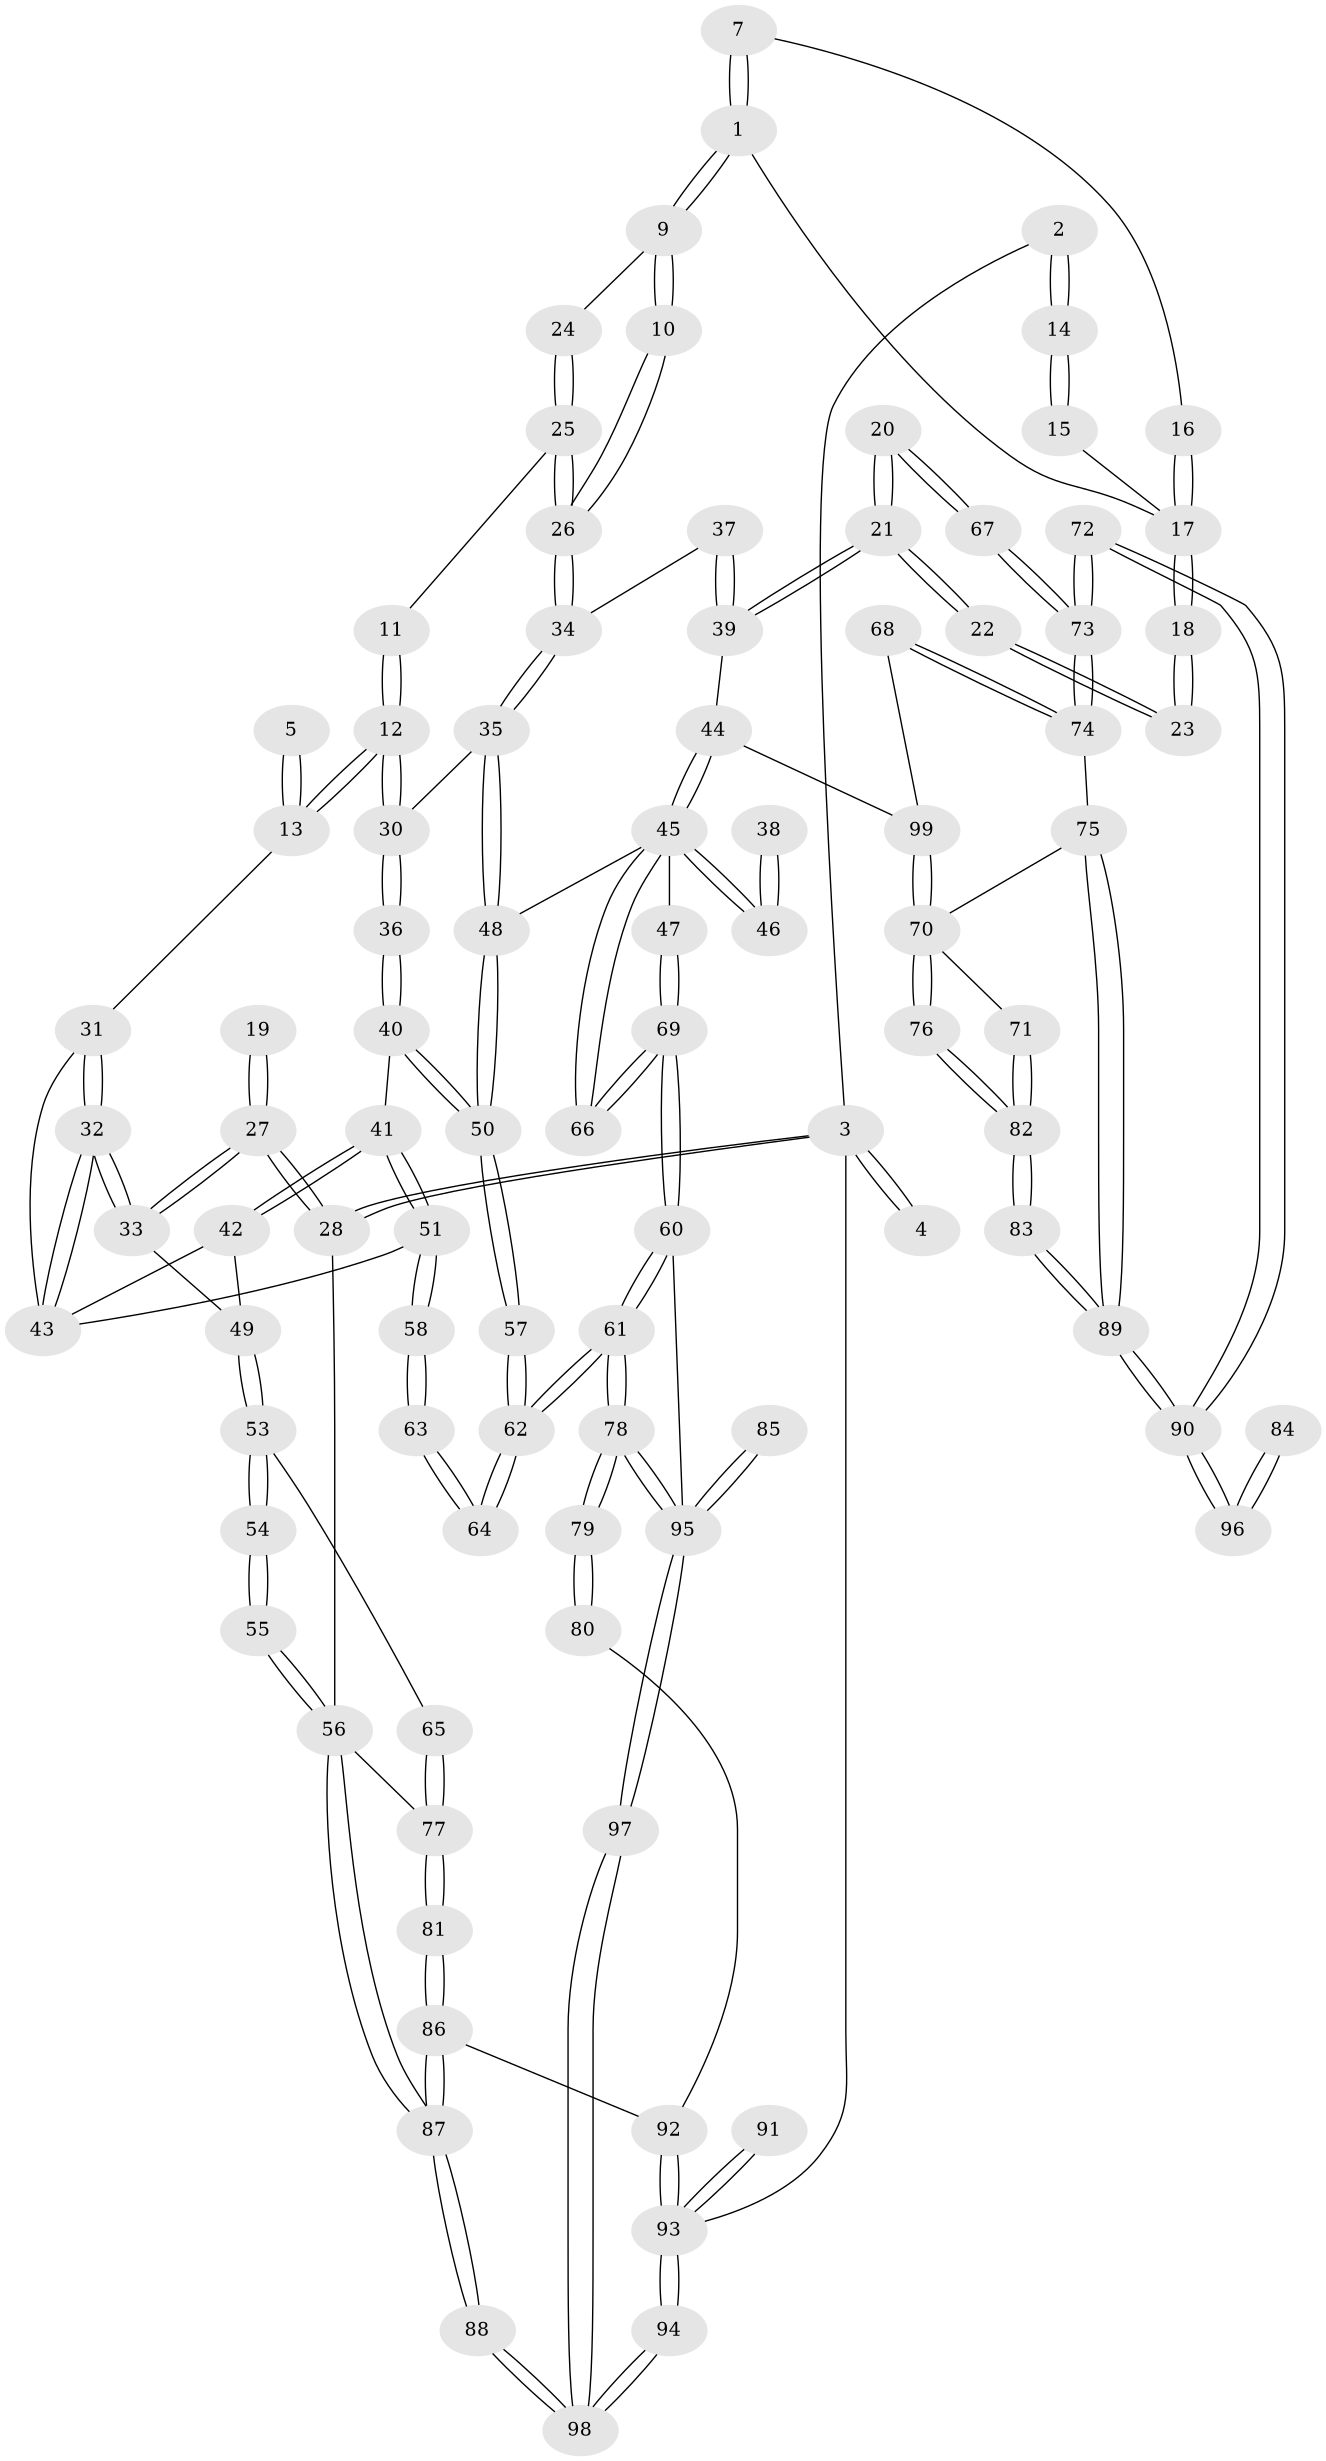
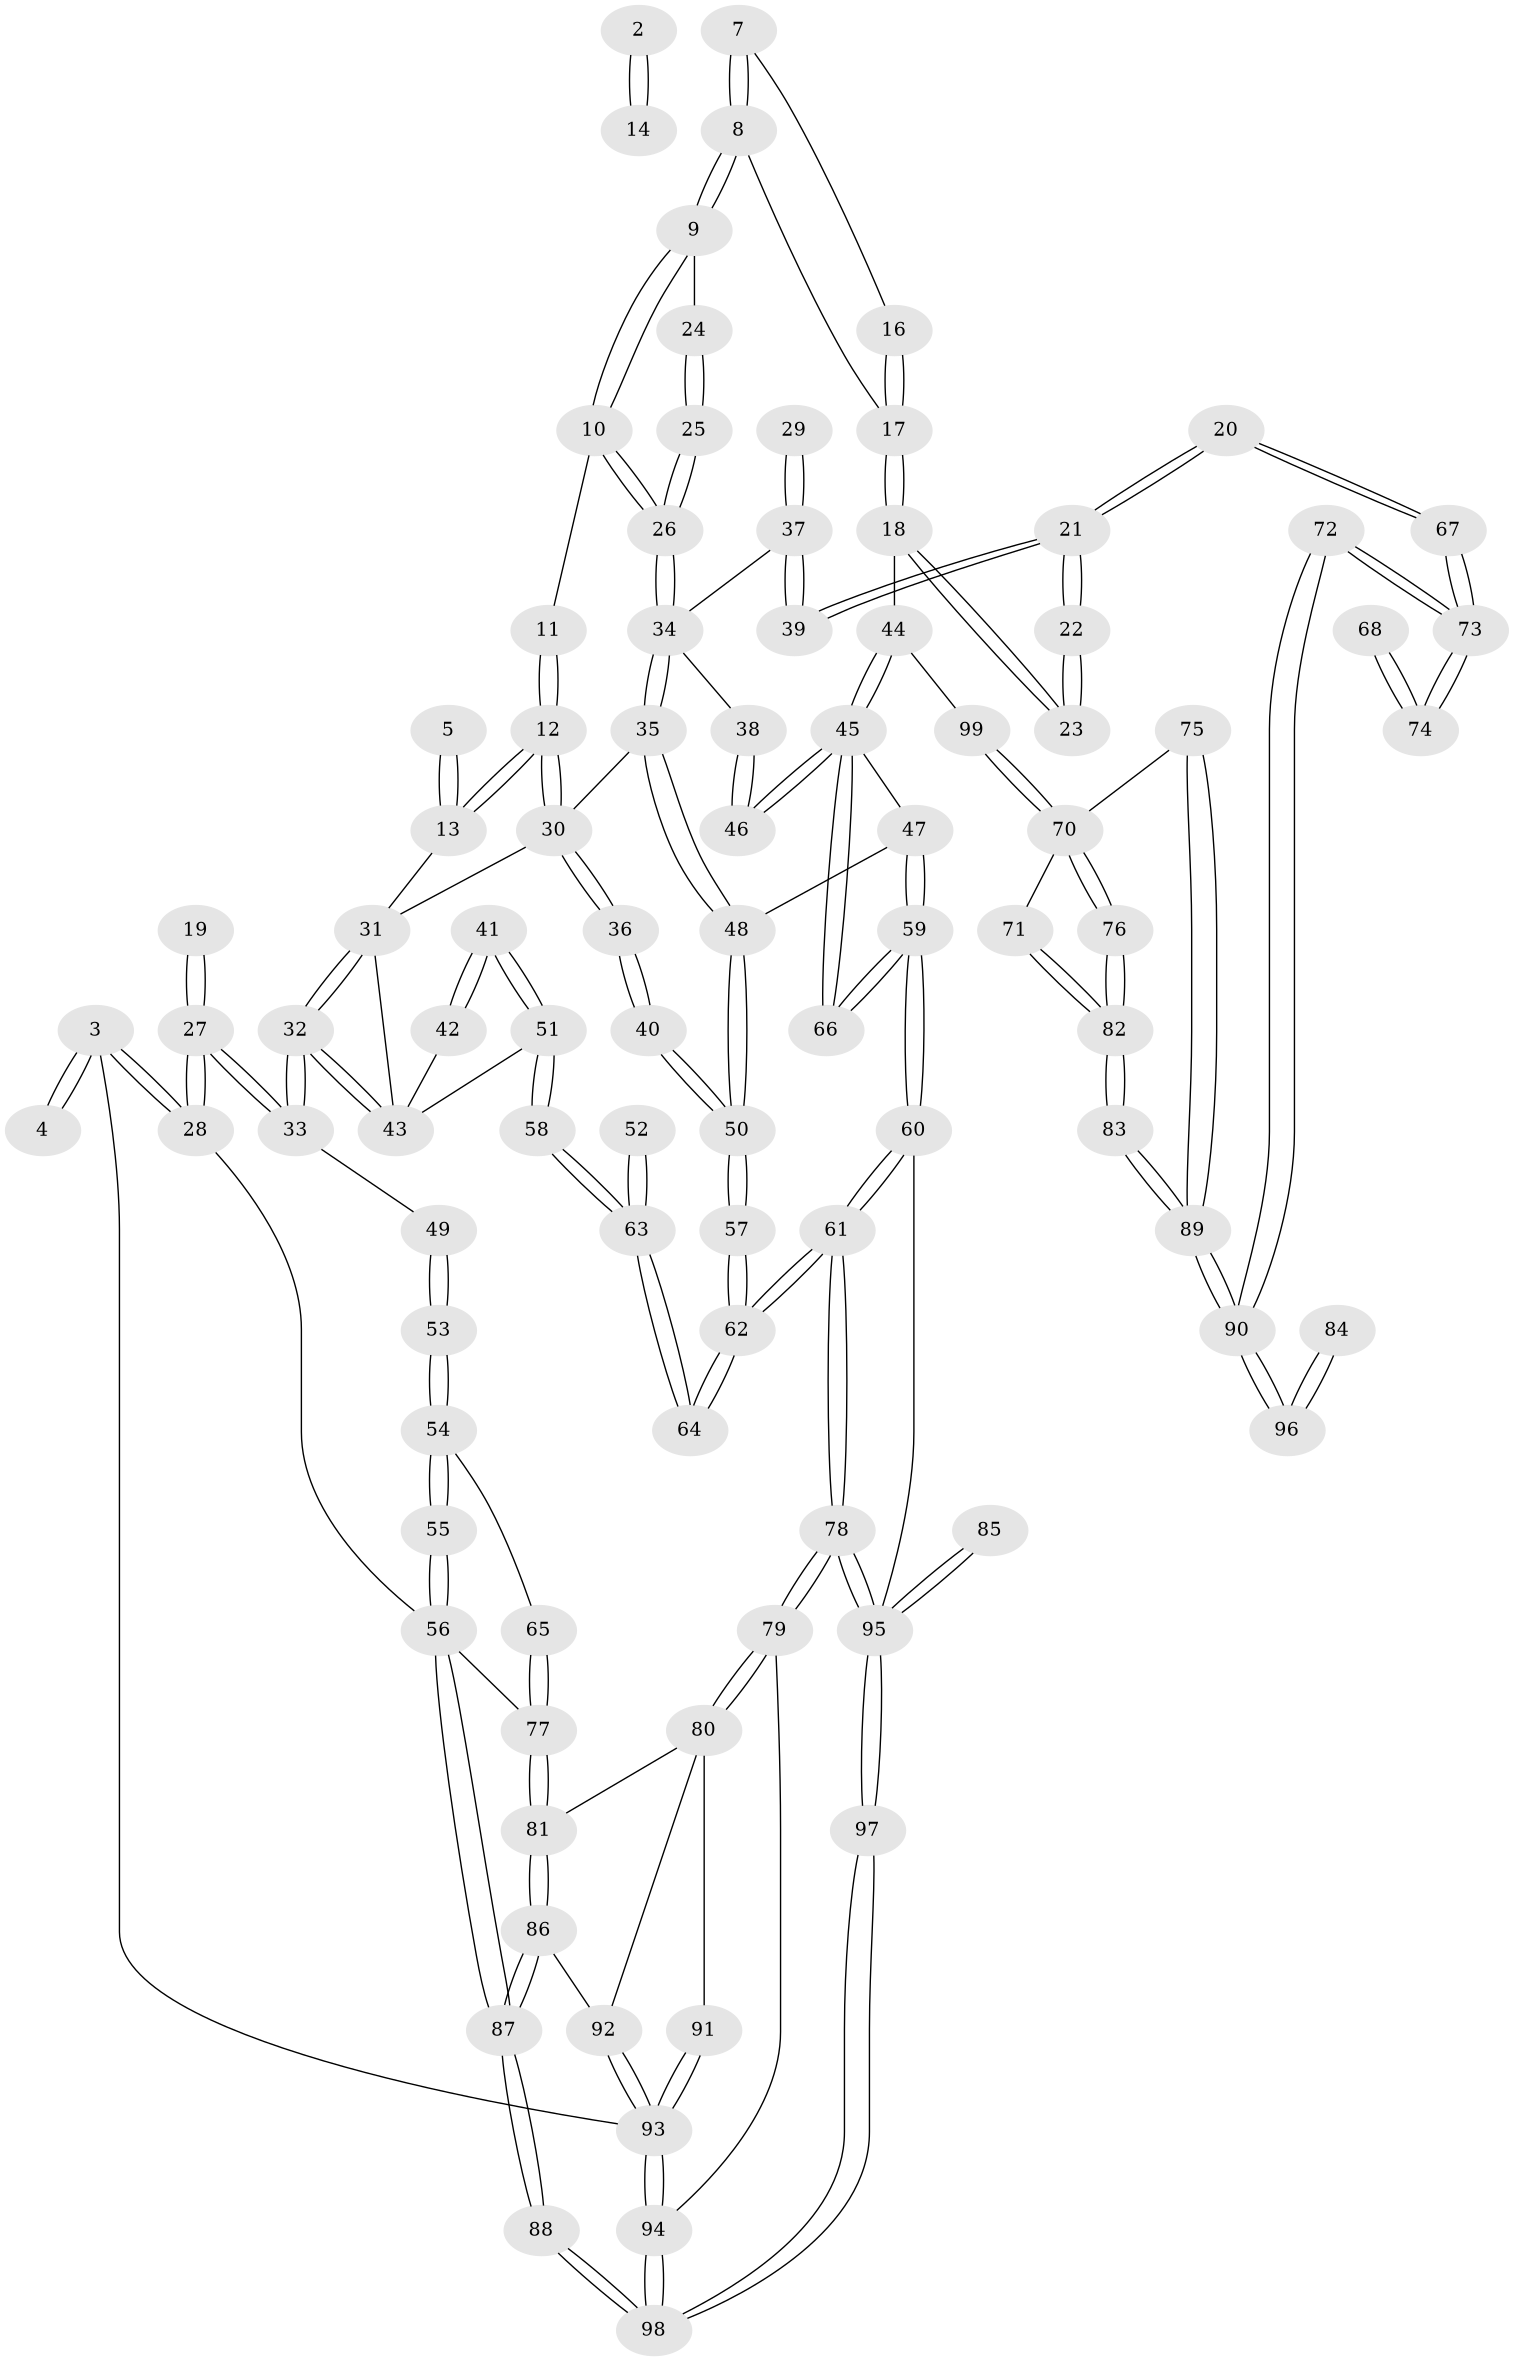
(739, 131) -> (739, 131)
none -> (794, 431)
(1060, 431) -> none
(478, 530) -> (572, 531)
(821, 627) -> none
none -> (707, 681)
(719, 681) -> (894, 573)
(903, 730) -> none
(1086, 781) -> none
none -> (463, 881)
(580, 881) -> (817, 886)
(669, 1031) -> (915, 931)
(387, 1081) -> none
none -> (638, 1131)
(238, 1281) -> none
(352, 1578) -> (499, 1527)
none -> (622, 1781)
none -> (704, 1880)
none -> (781, 1950)
